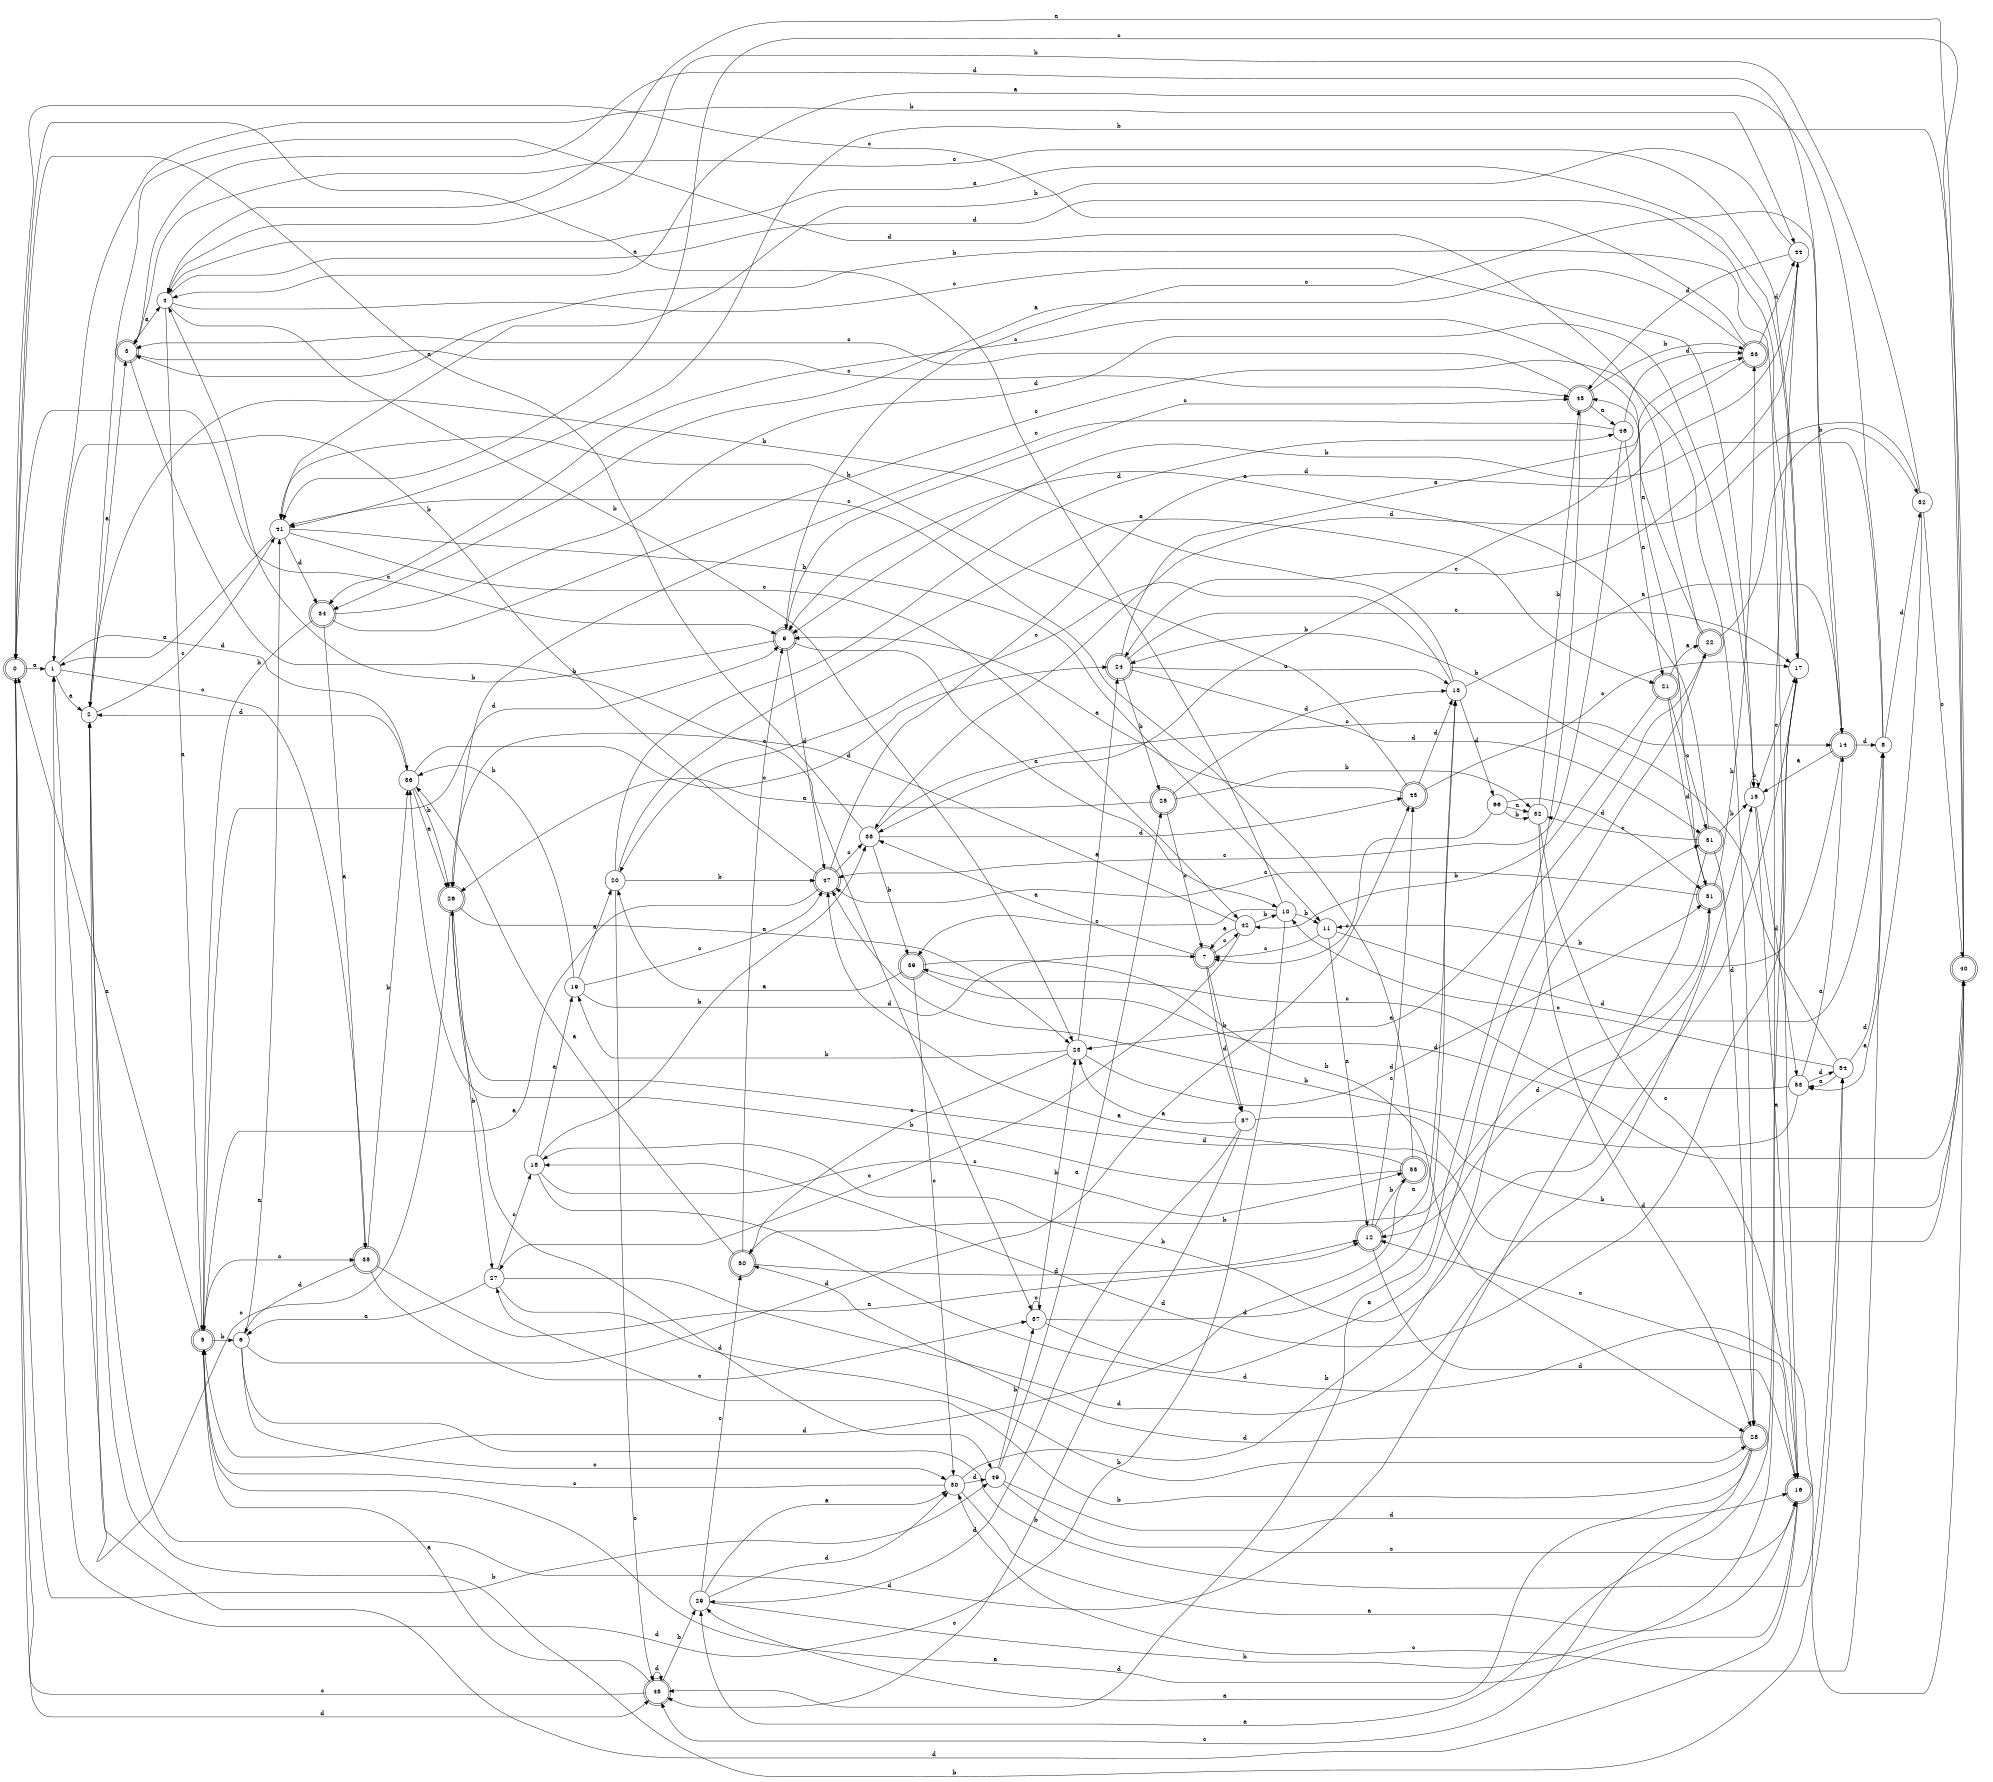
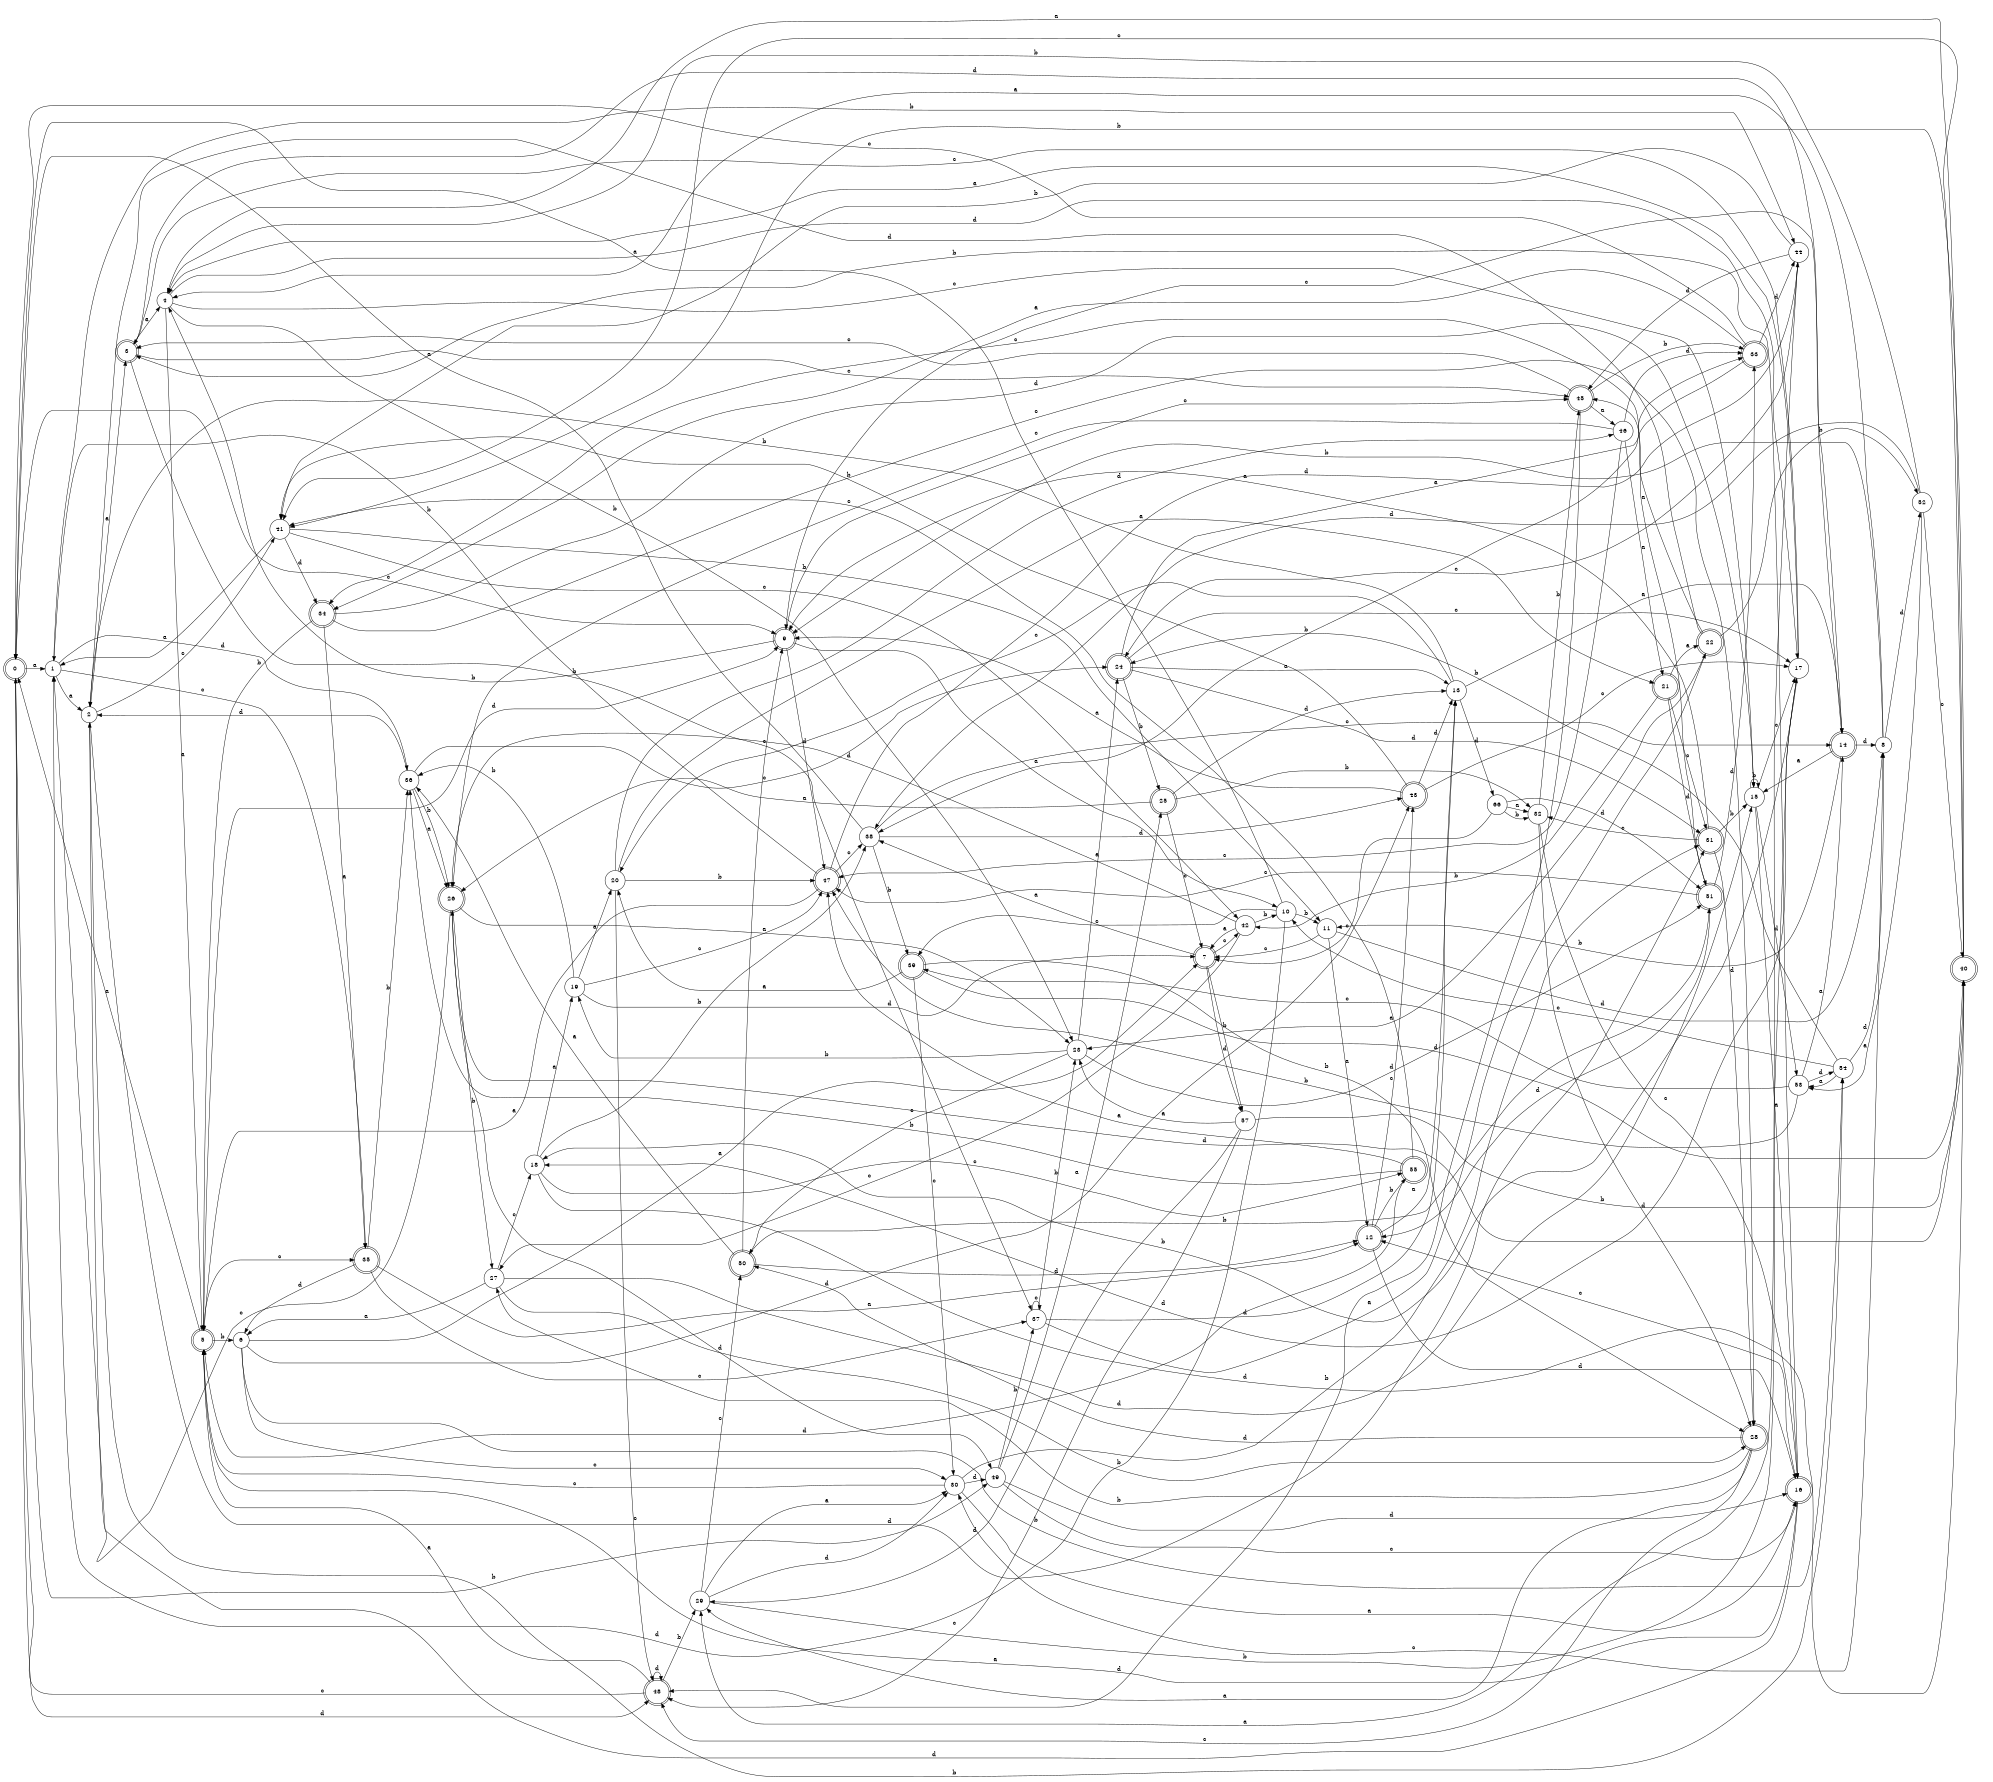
(1732, 772) -> (1732, 772)
(274, 939) -> (728, 1153)
(736, 1577) -> (752, 1525)
